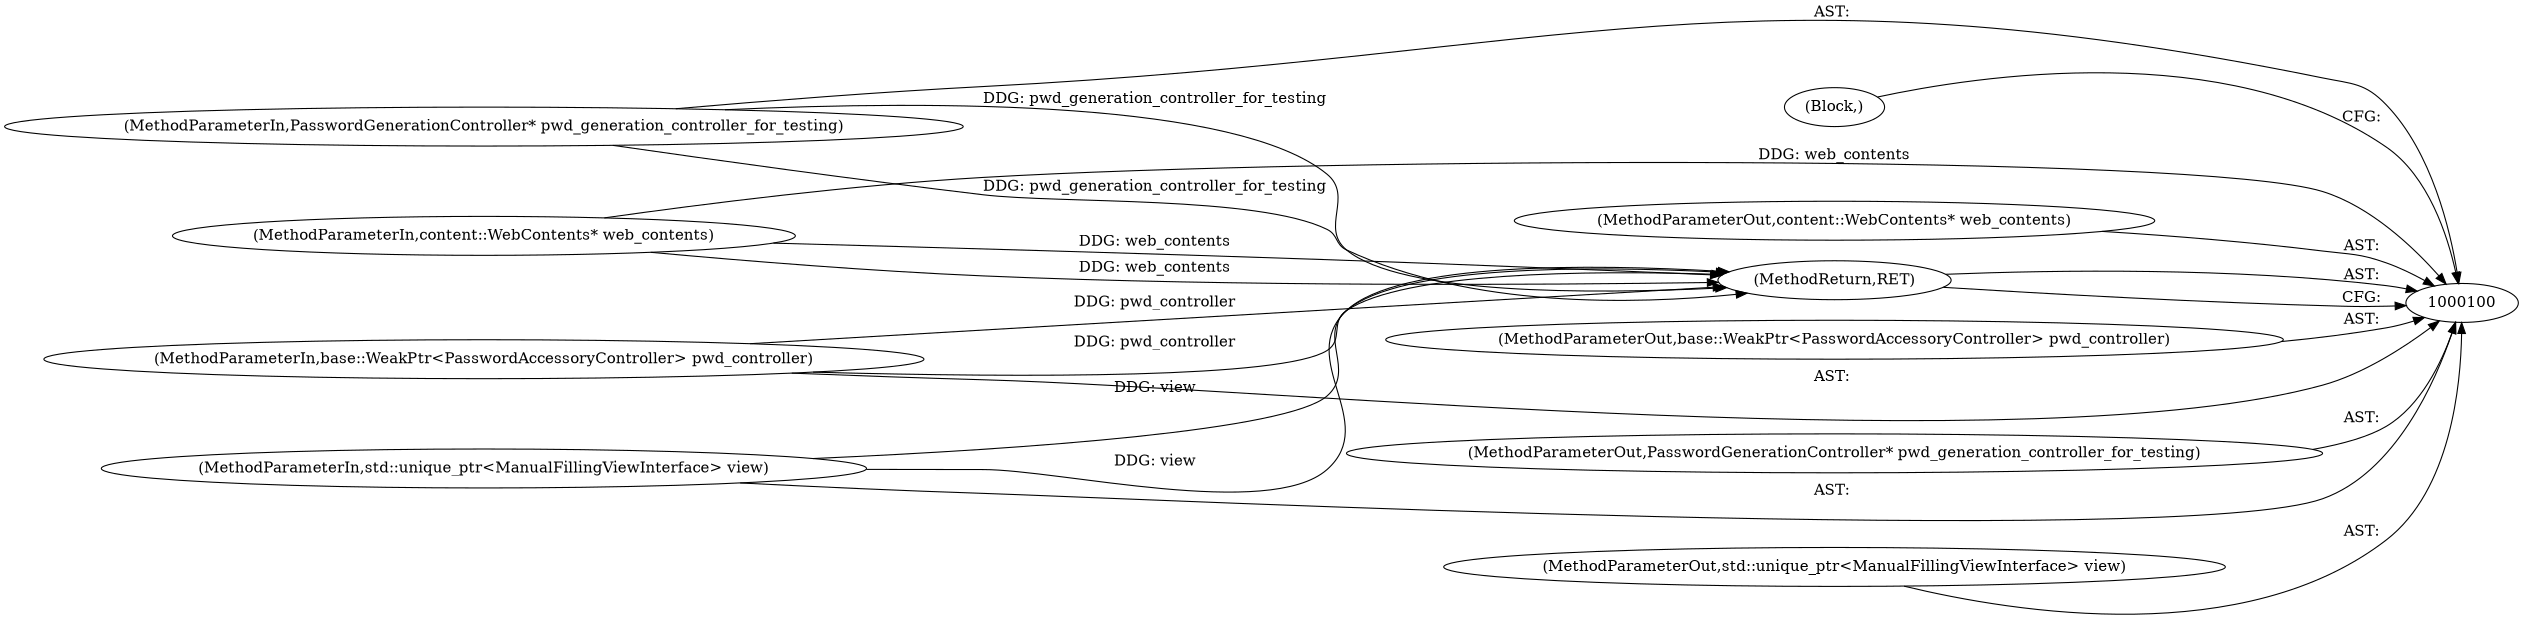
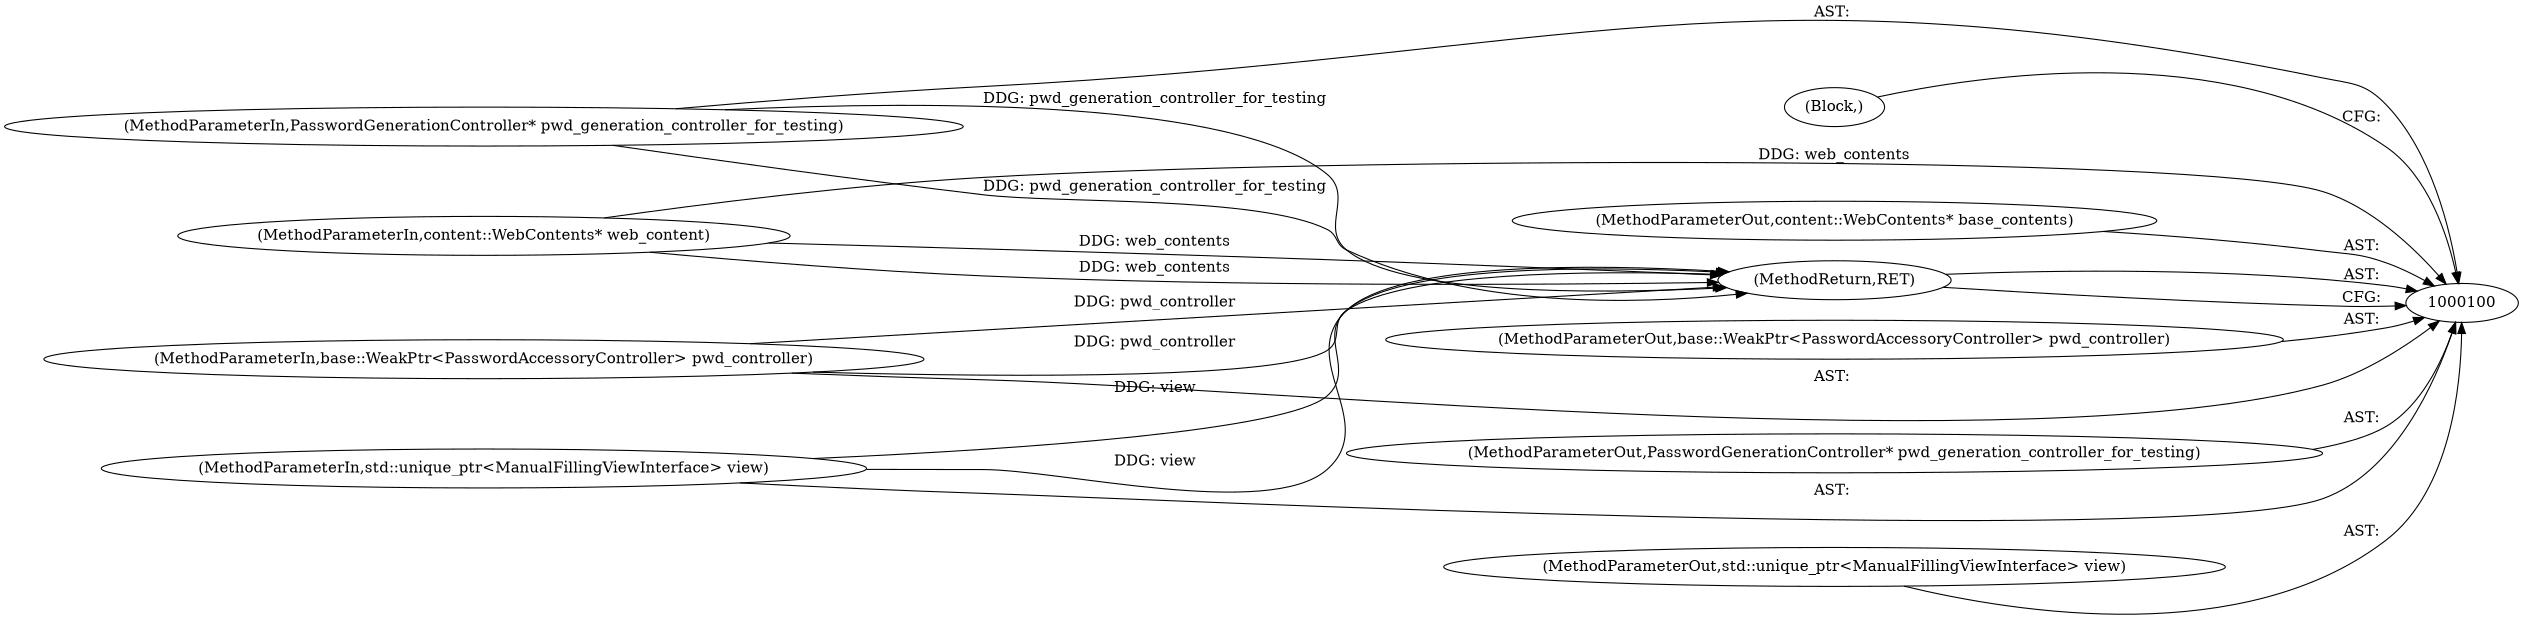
(1835, 221) -> (1835, 221)
(484, 236) -> (484, 236)
